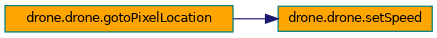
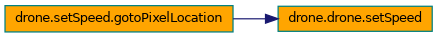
(119, 19) -> (119, 19)
